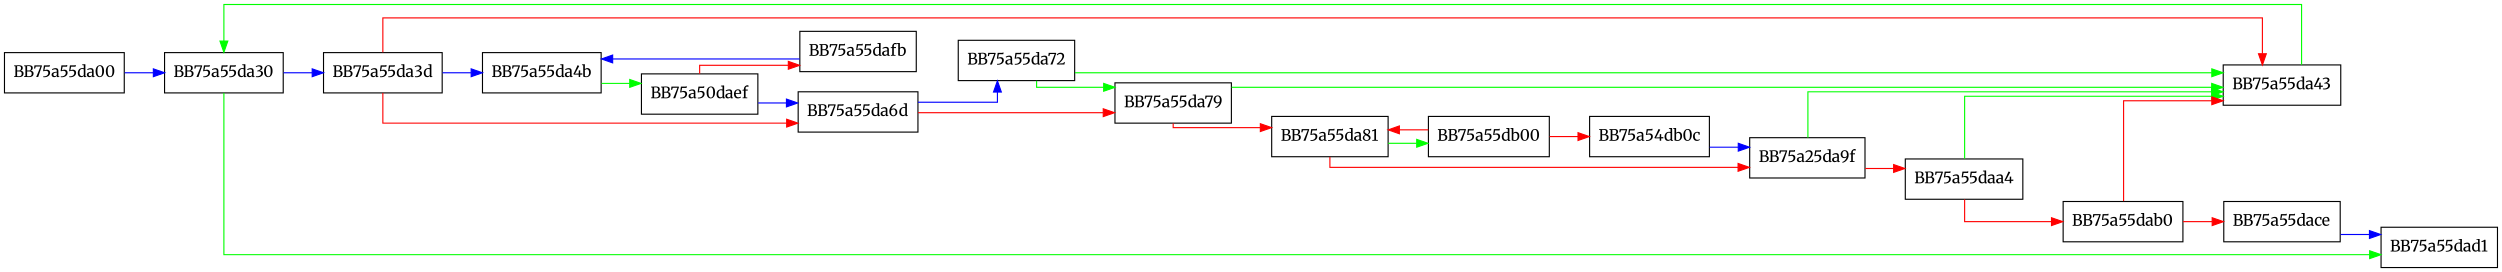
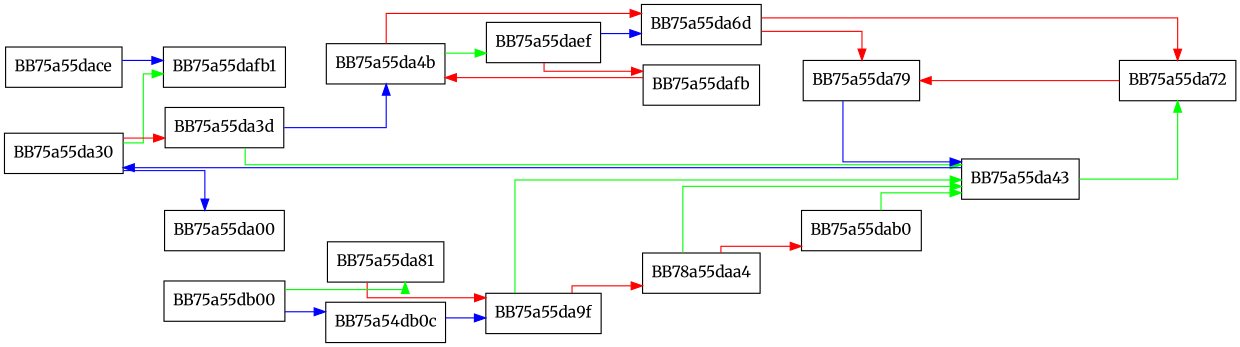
(1275, 4) -> (548, 168)
(1323, 18) -> (589, 165)
(697, 59) -> (540, 78)
(139, 73) -> (178, 171)
(298, 73) -> (138, 138)
(1643, 73) -> (1162, 179)
(1067, 87) -> (1025, 81)
(1722, 87) -> (843, 156)
(700, 94) -> (543, 43)
(963, 102) -> (985, 18)
(2124, 107) -> (907, 193)
(570, 123) -> (493, 13)
(1215, 128) -> none
(1414, 130) -> (346, 290)
(1564, 137) -> (300, 312)
(1402, 143) -> none
(1807, 158) -> (543, 313)
(1964, 179) -> (701, 273)
(2198, 222) -> none
(2439, 247) -> (224, 67)
